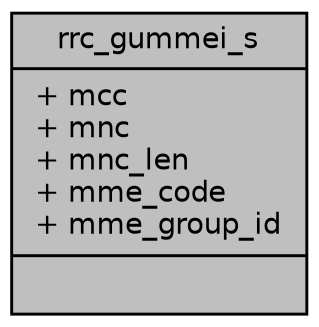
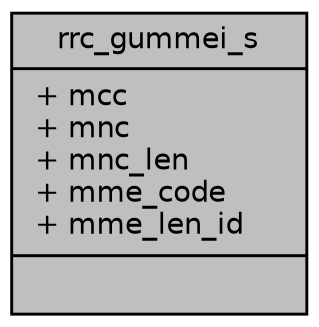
(159, 225) -> (140, 225)
